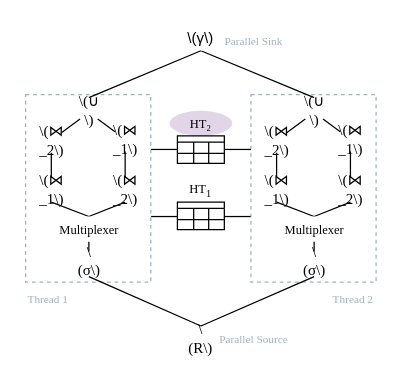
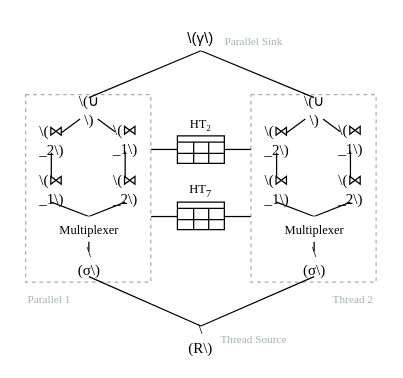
(201, 123) -> (201, 123)
(201, 189) -> (201, 189)
(55, 298) -> (57, 298)
(254, 338) -> (254, 338)
